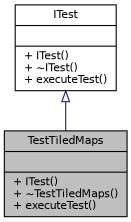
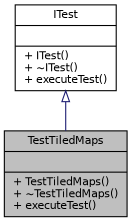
(36, 182) -> (61, 182)
